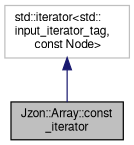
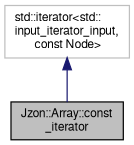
(67, 32) -> (67, 32)
